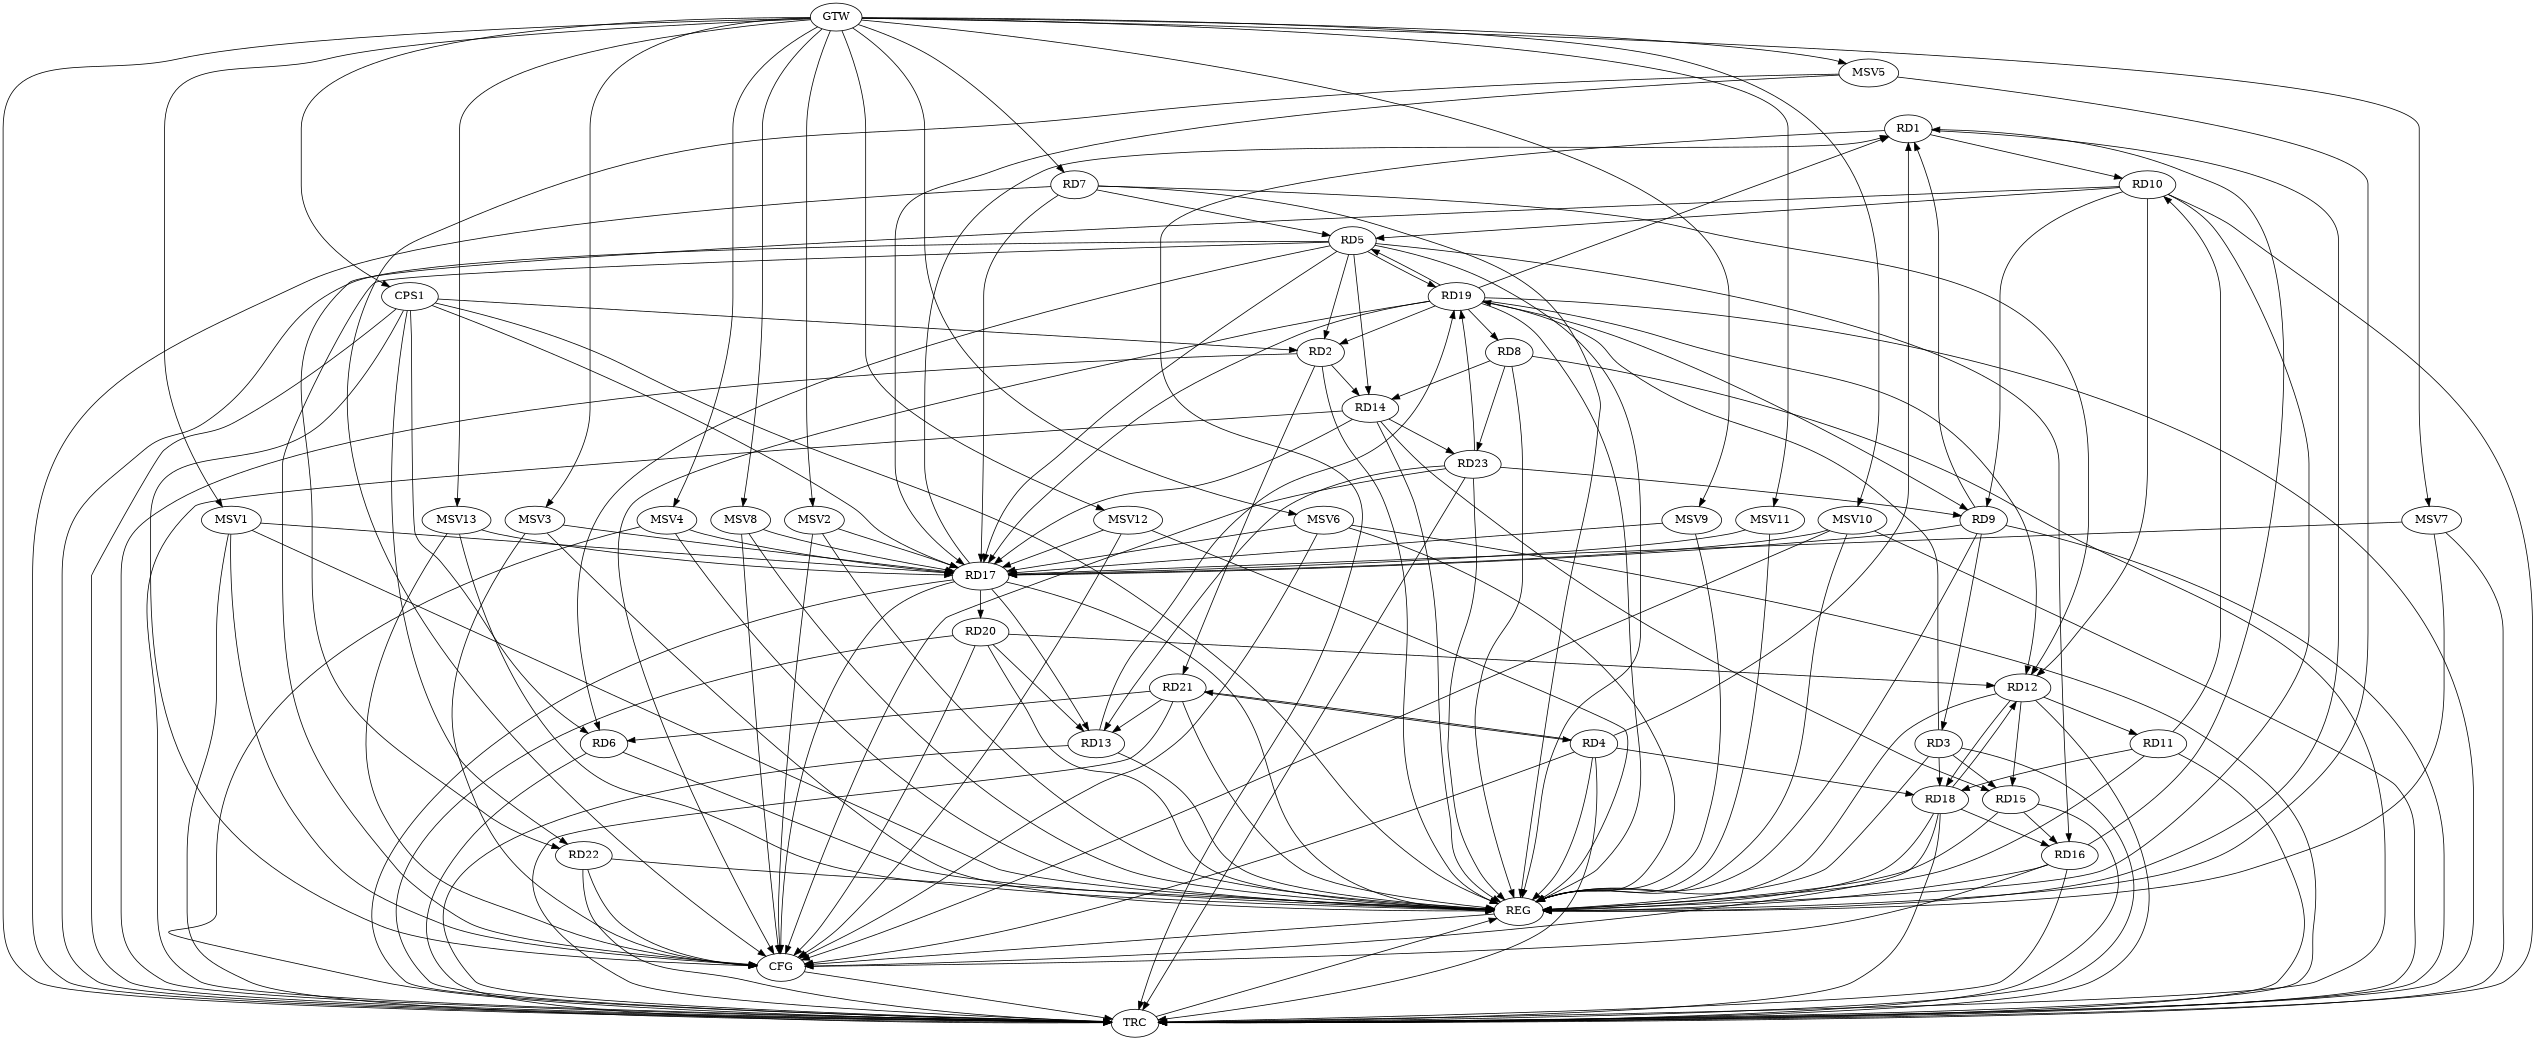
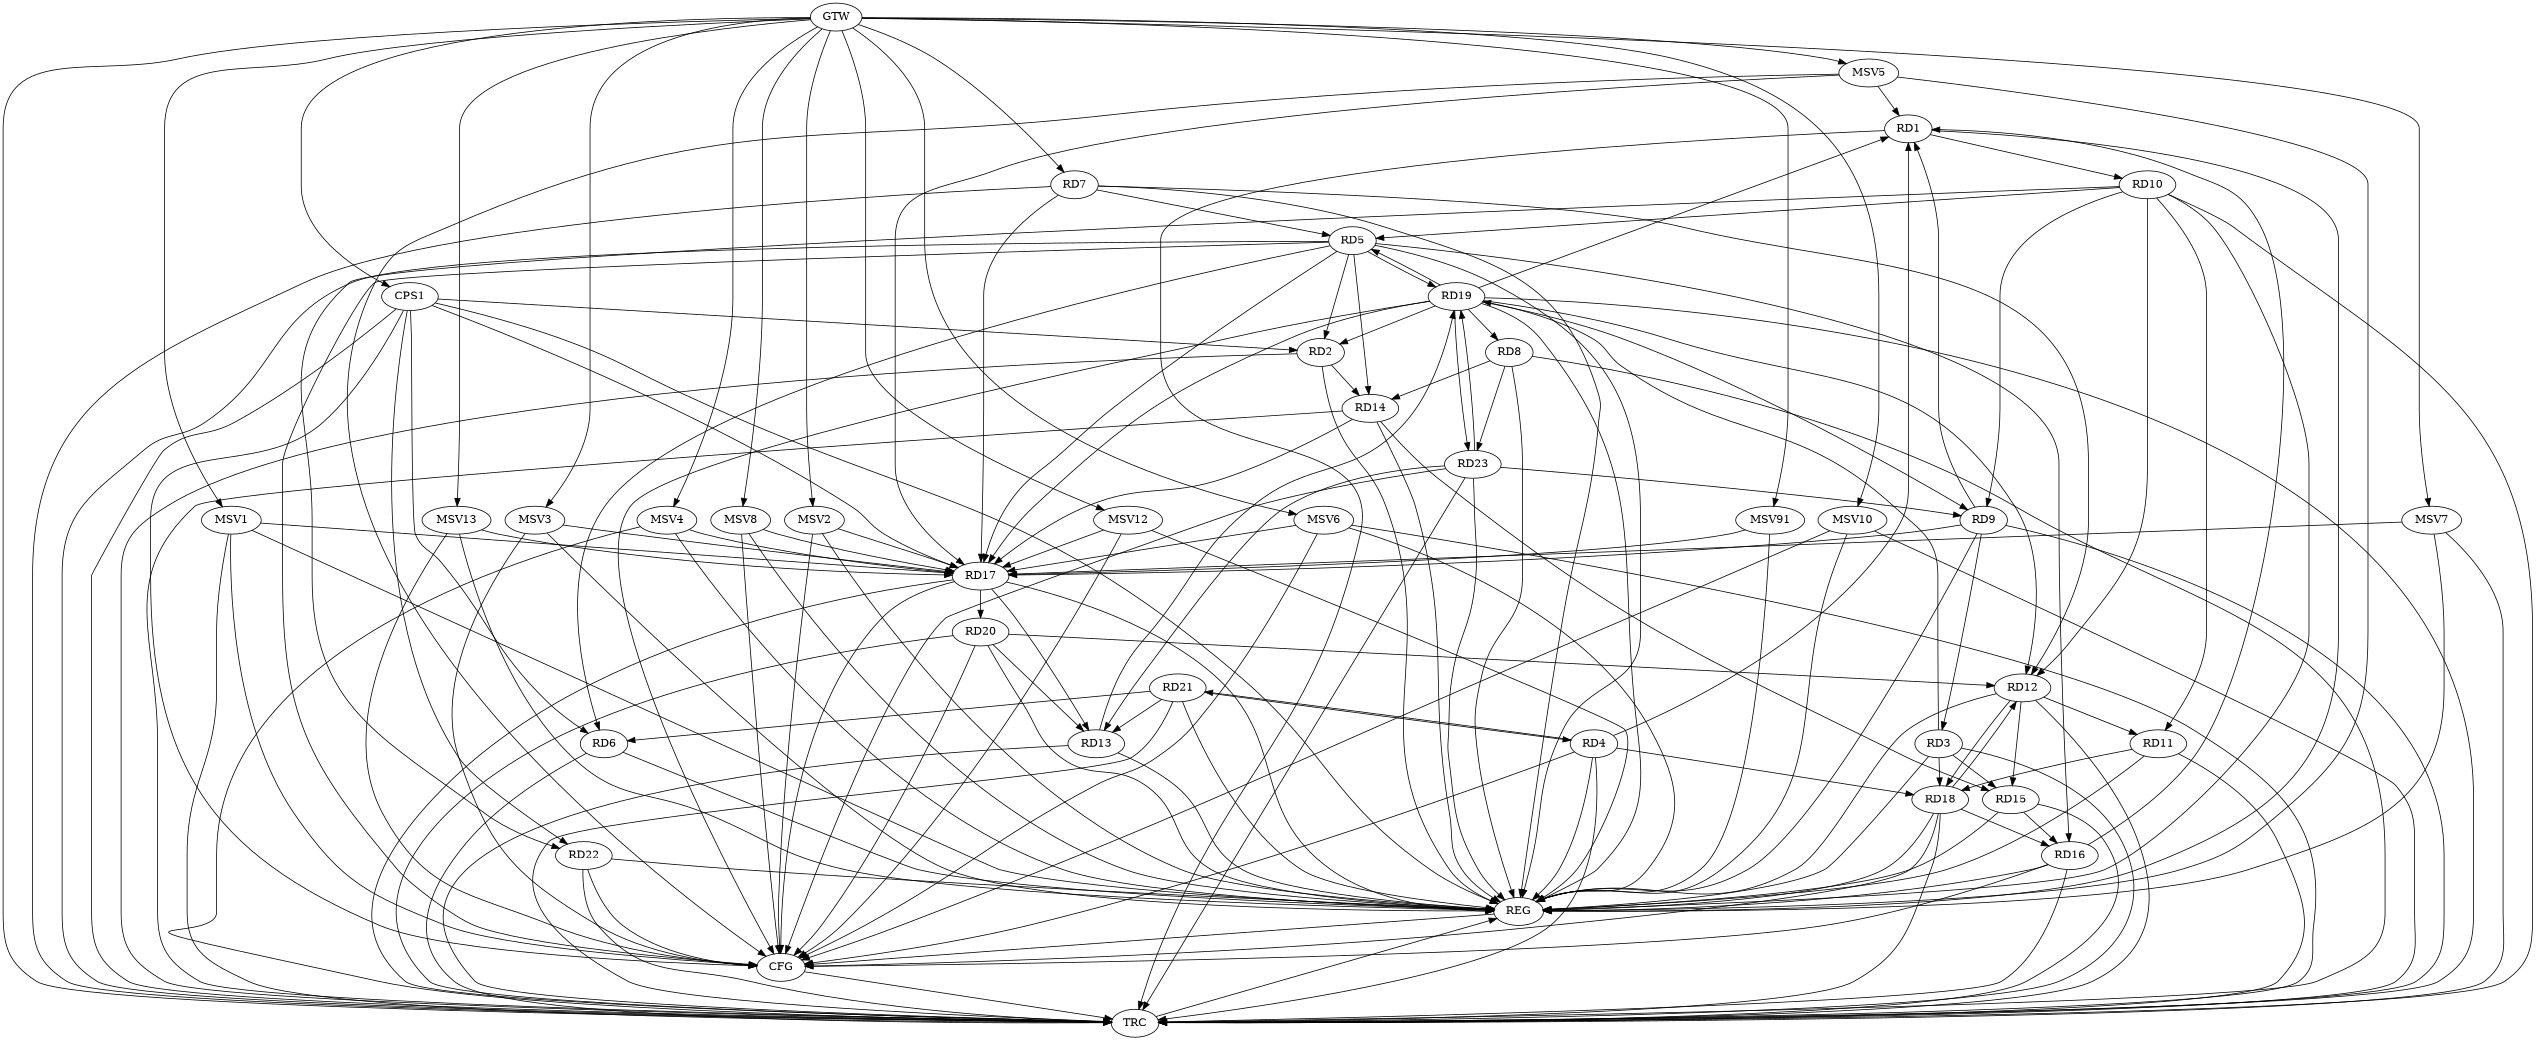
(1235, 151) -> (1886, 98)
(1418, 434) -> (1459, 380)
(2220, 466) -> (2206, 458)
(1692, 520) -> none
(1770, 520) -> (1770, 520)
(1245, 523) -> none
(1423, 564) -> none
